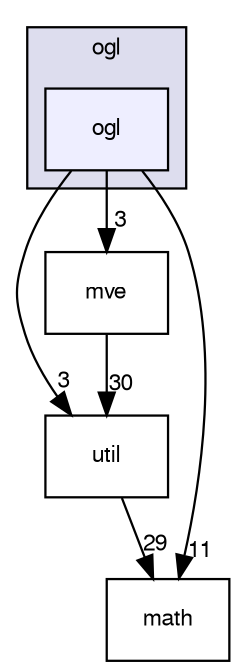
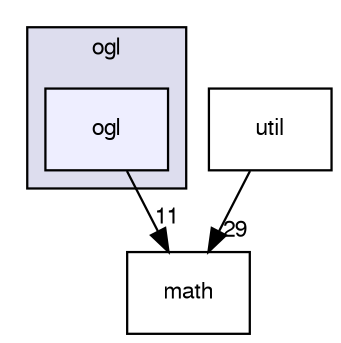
(18, 281) -> none
(107, 293) -> none
